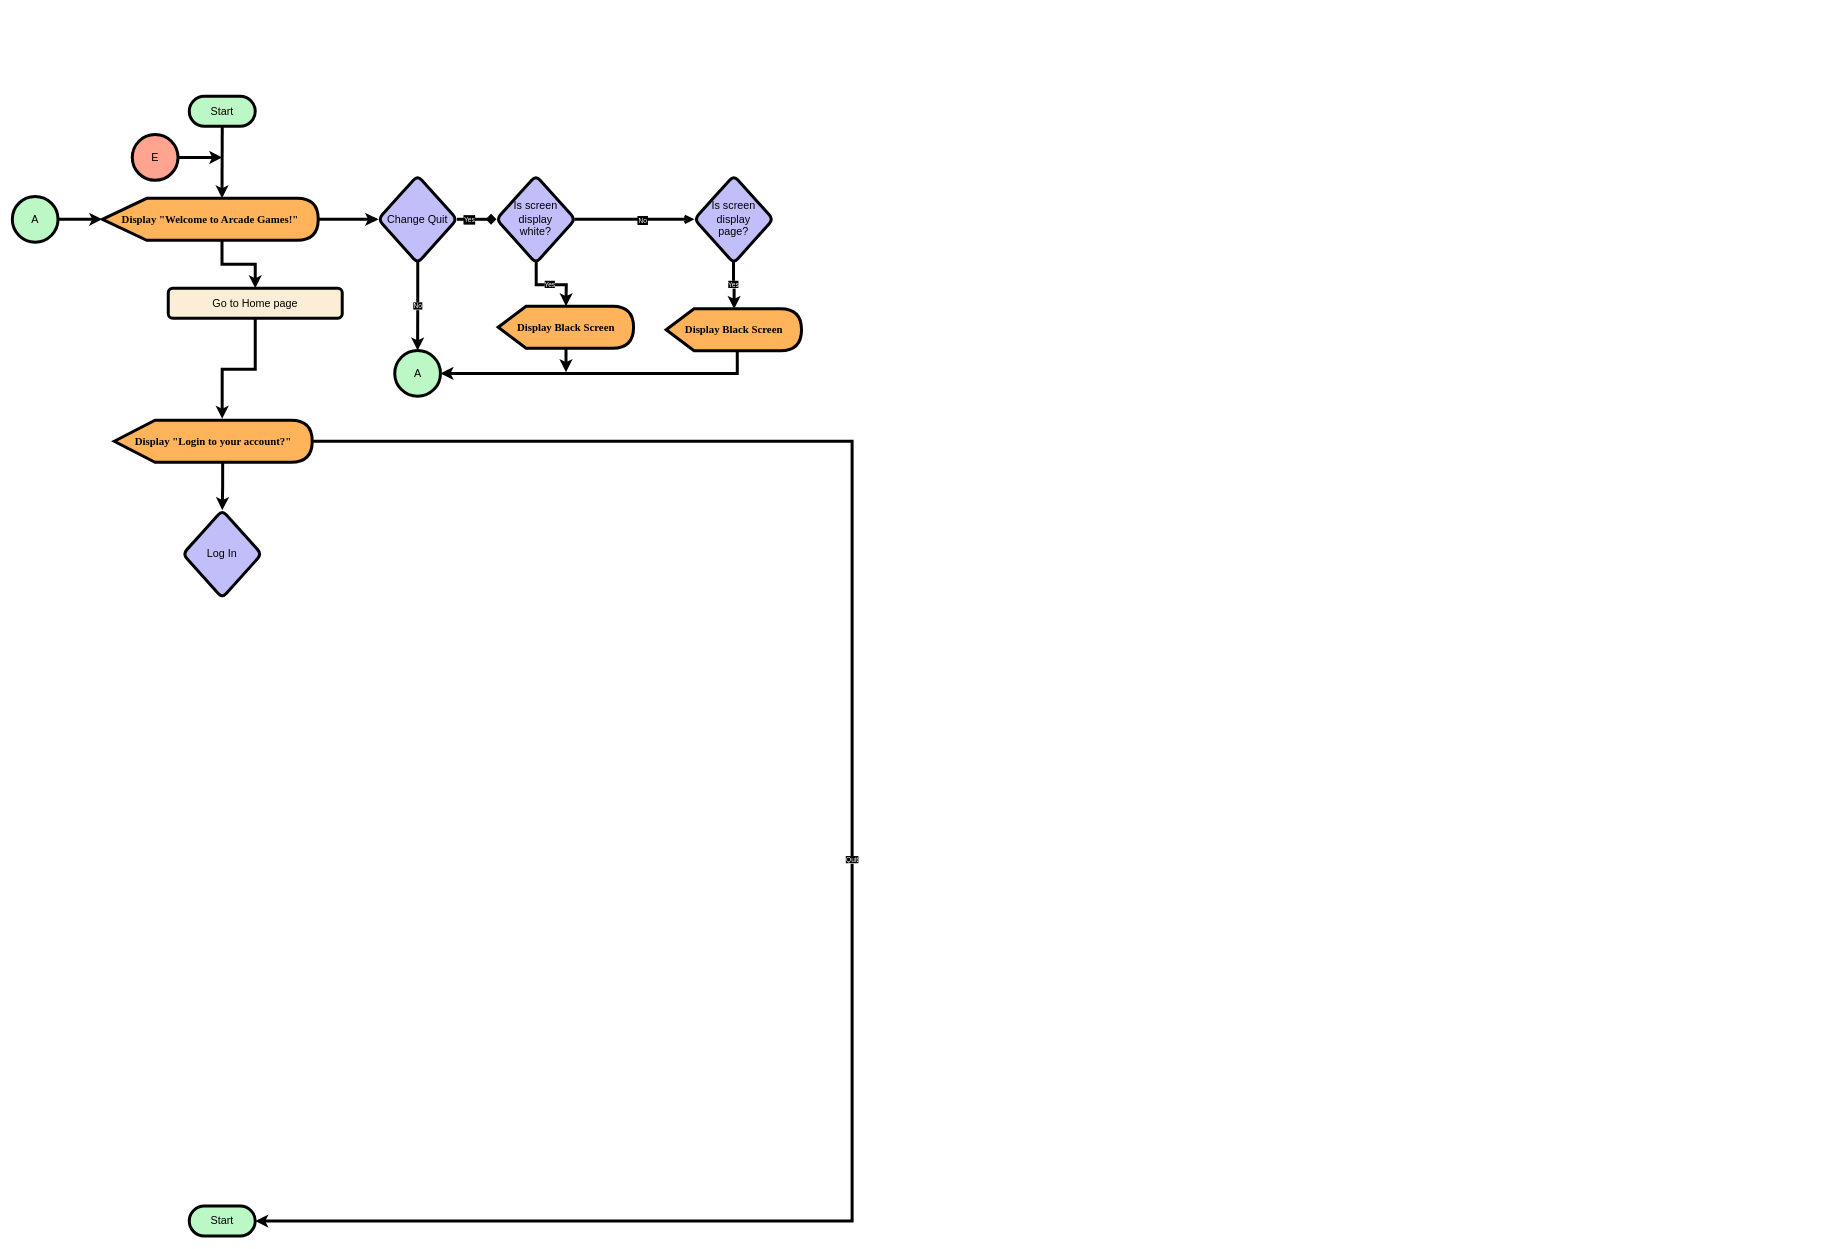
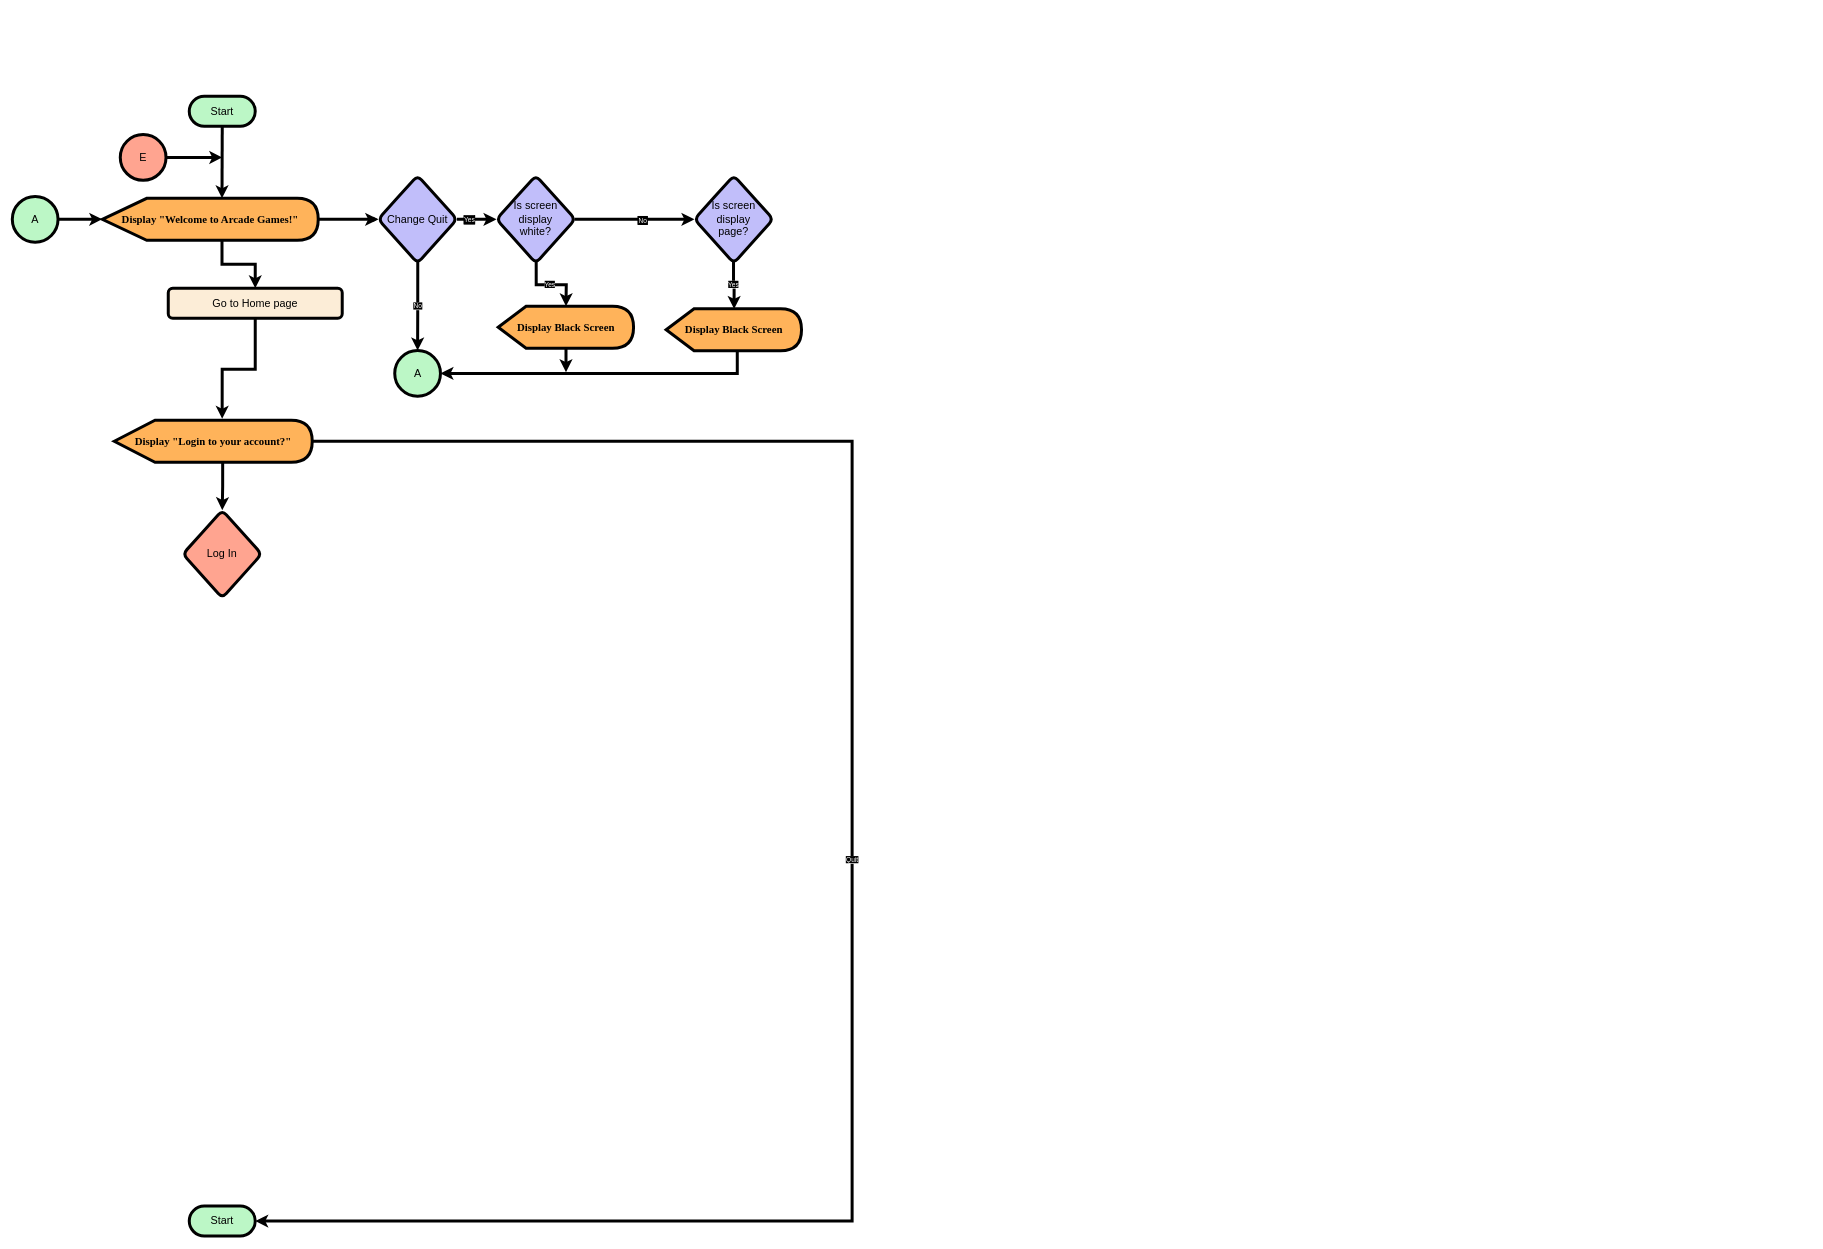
(155, 157) -> (143, 157)
(485, 219) -> (485, 219)
(683, 219) -> (683, 219)
(222, 554) -> (222, 554)
